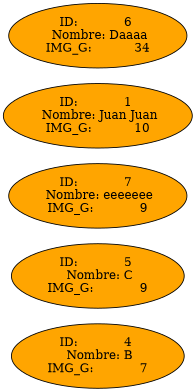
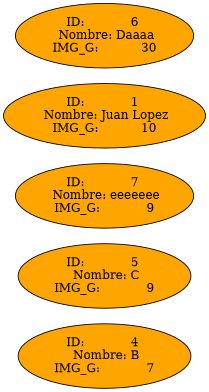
(98, 36) -> (105, 36)
(98, 116) -> (105, 116)
